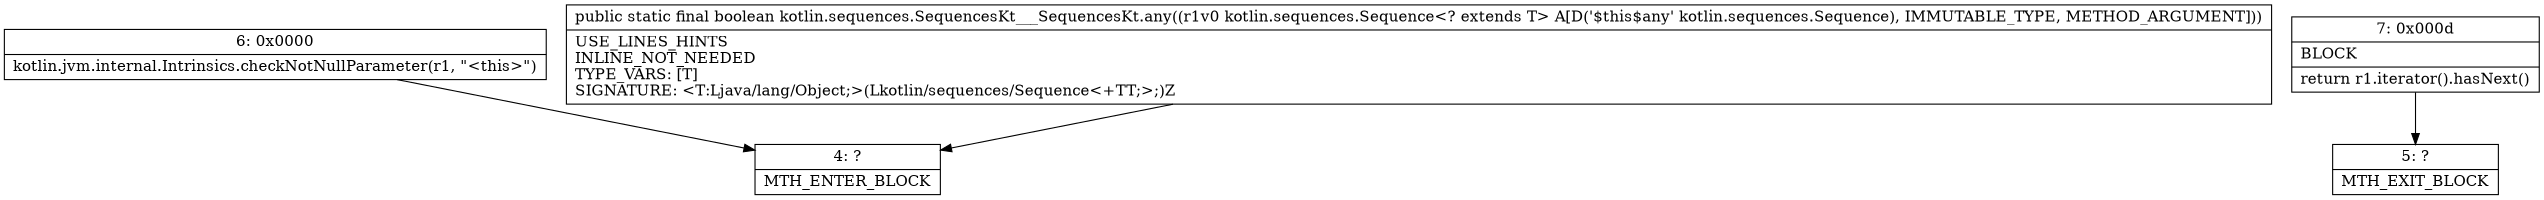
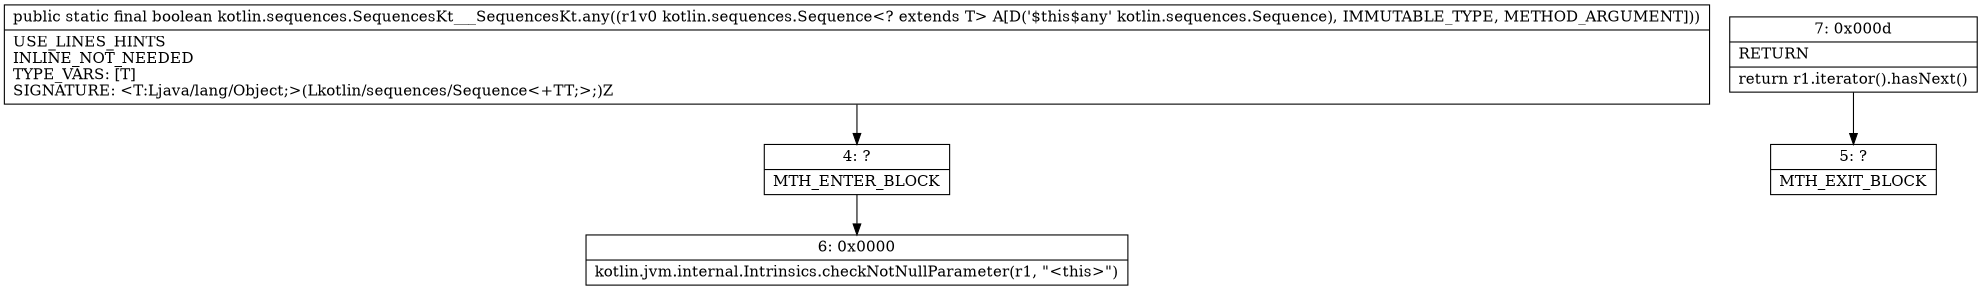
(2329, 54) -> (1774, 54)
(571, 114) -> (857, 209)
